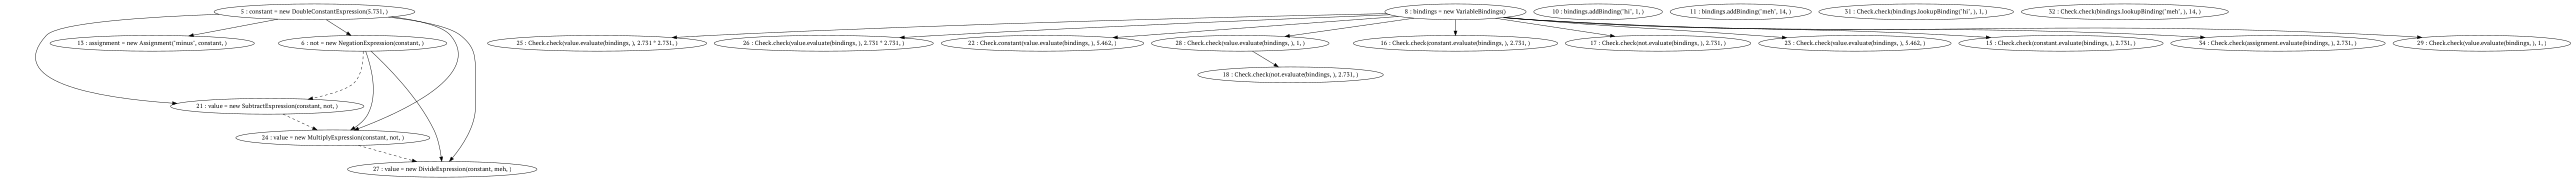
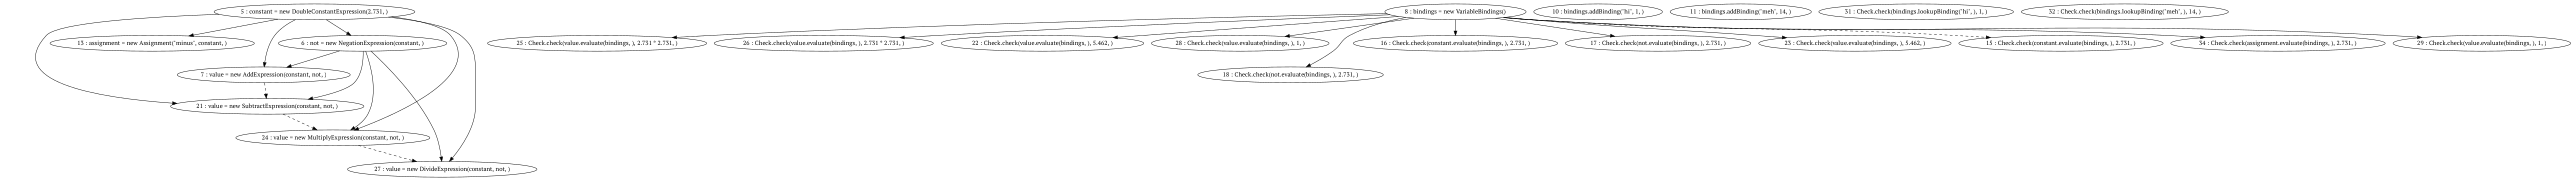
(314, 12) -> (314, 12)
(1745, 29) -> (1745, 29)
(1042, 43) -> (1042, 43)
(1263, 58) -> (1354, 33)
none -> (264, 75)
(350, 86) -> (350, 86)
(442, 169) -> (442, 169)
